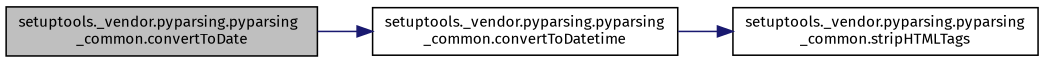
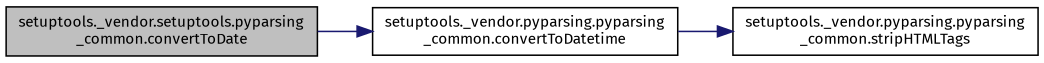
(162, 31) -> (162, 31)
